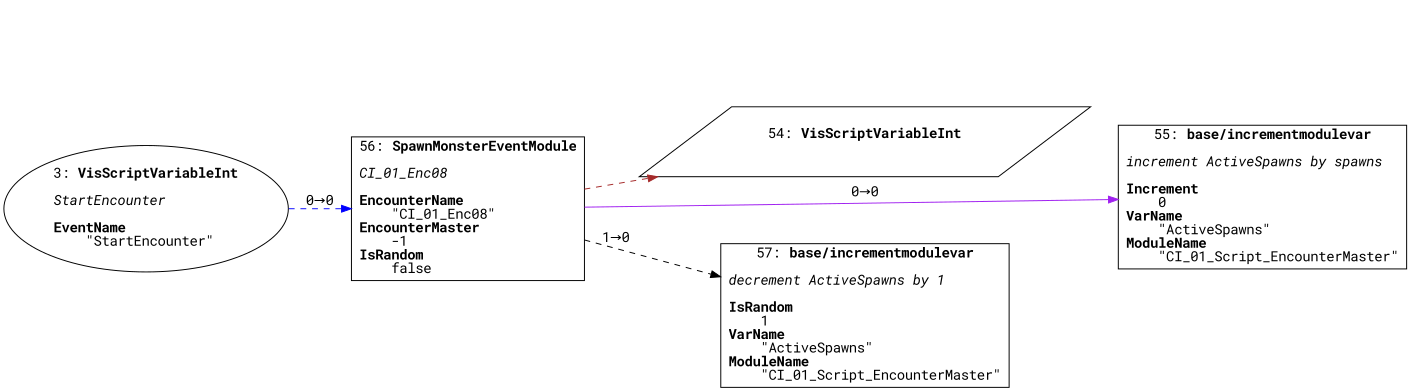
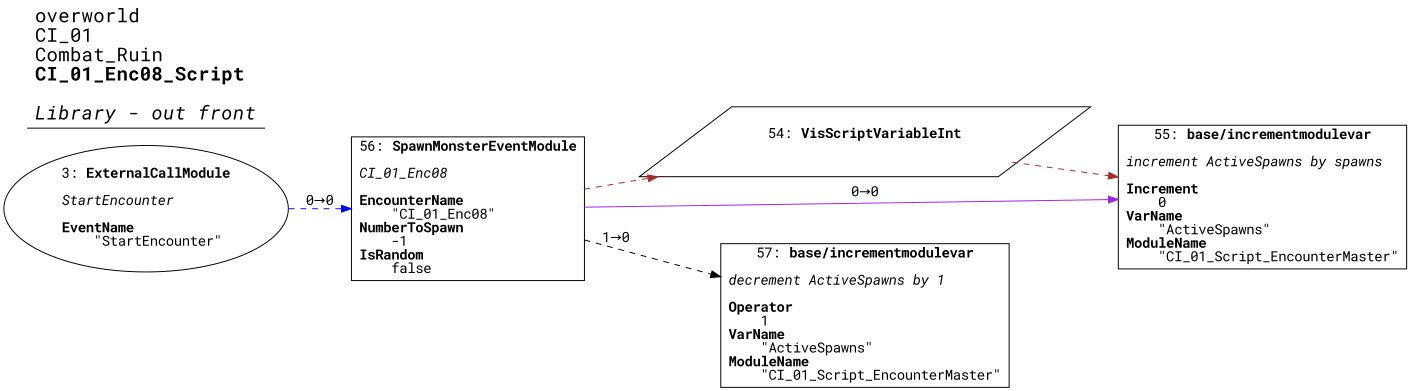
none -> (146, 66)
none -> (1060, 169)
(158, 174) -> (158, 174)
(419, 228) -> (412, 228)
(761, 308) -> (761, 308)
